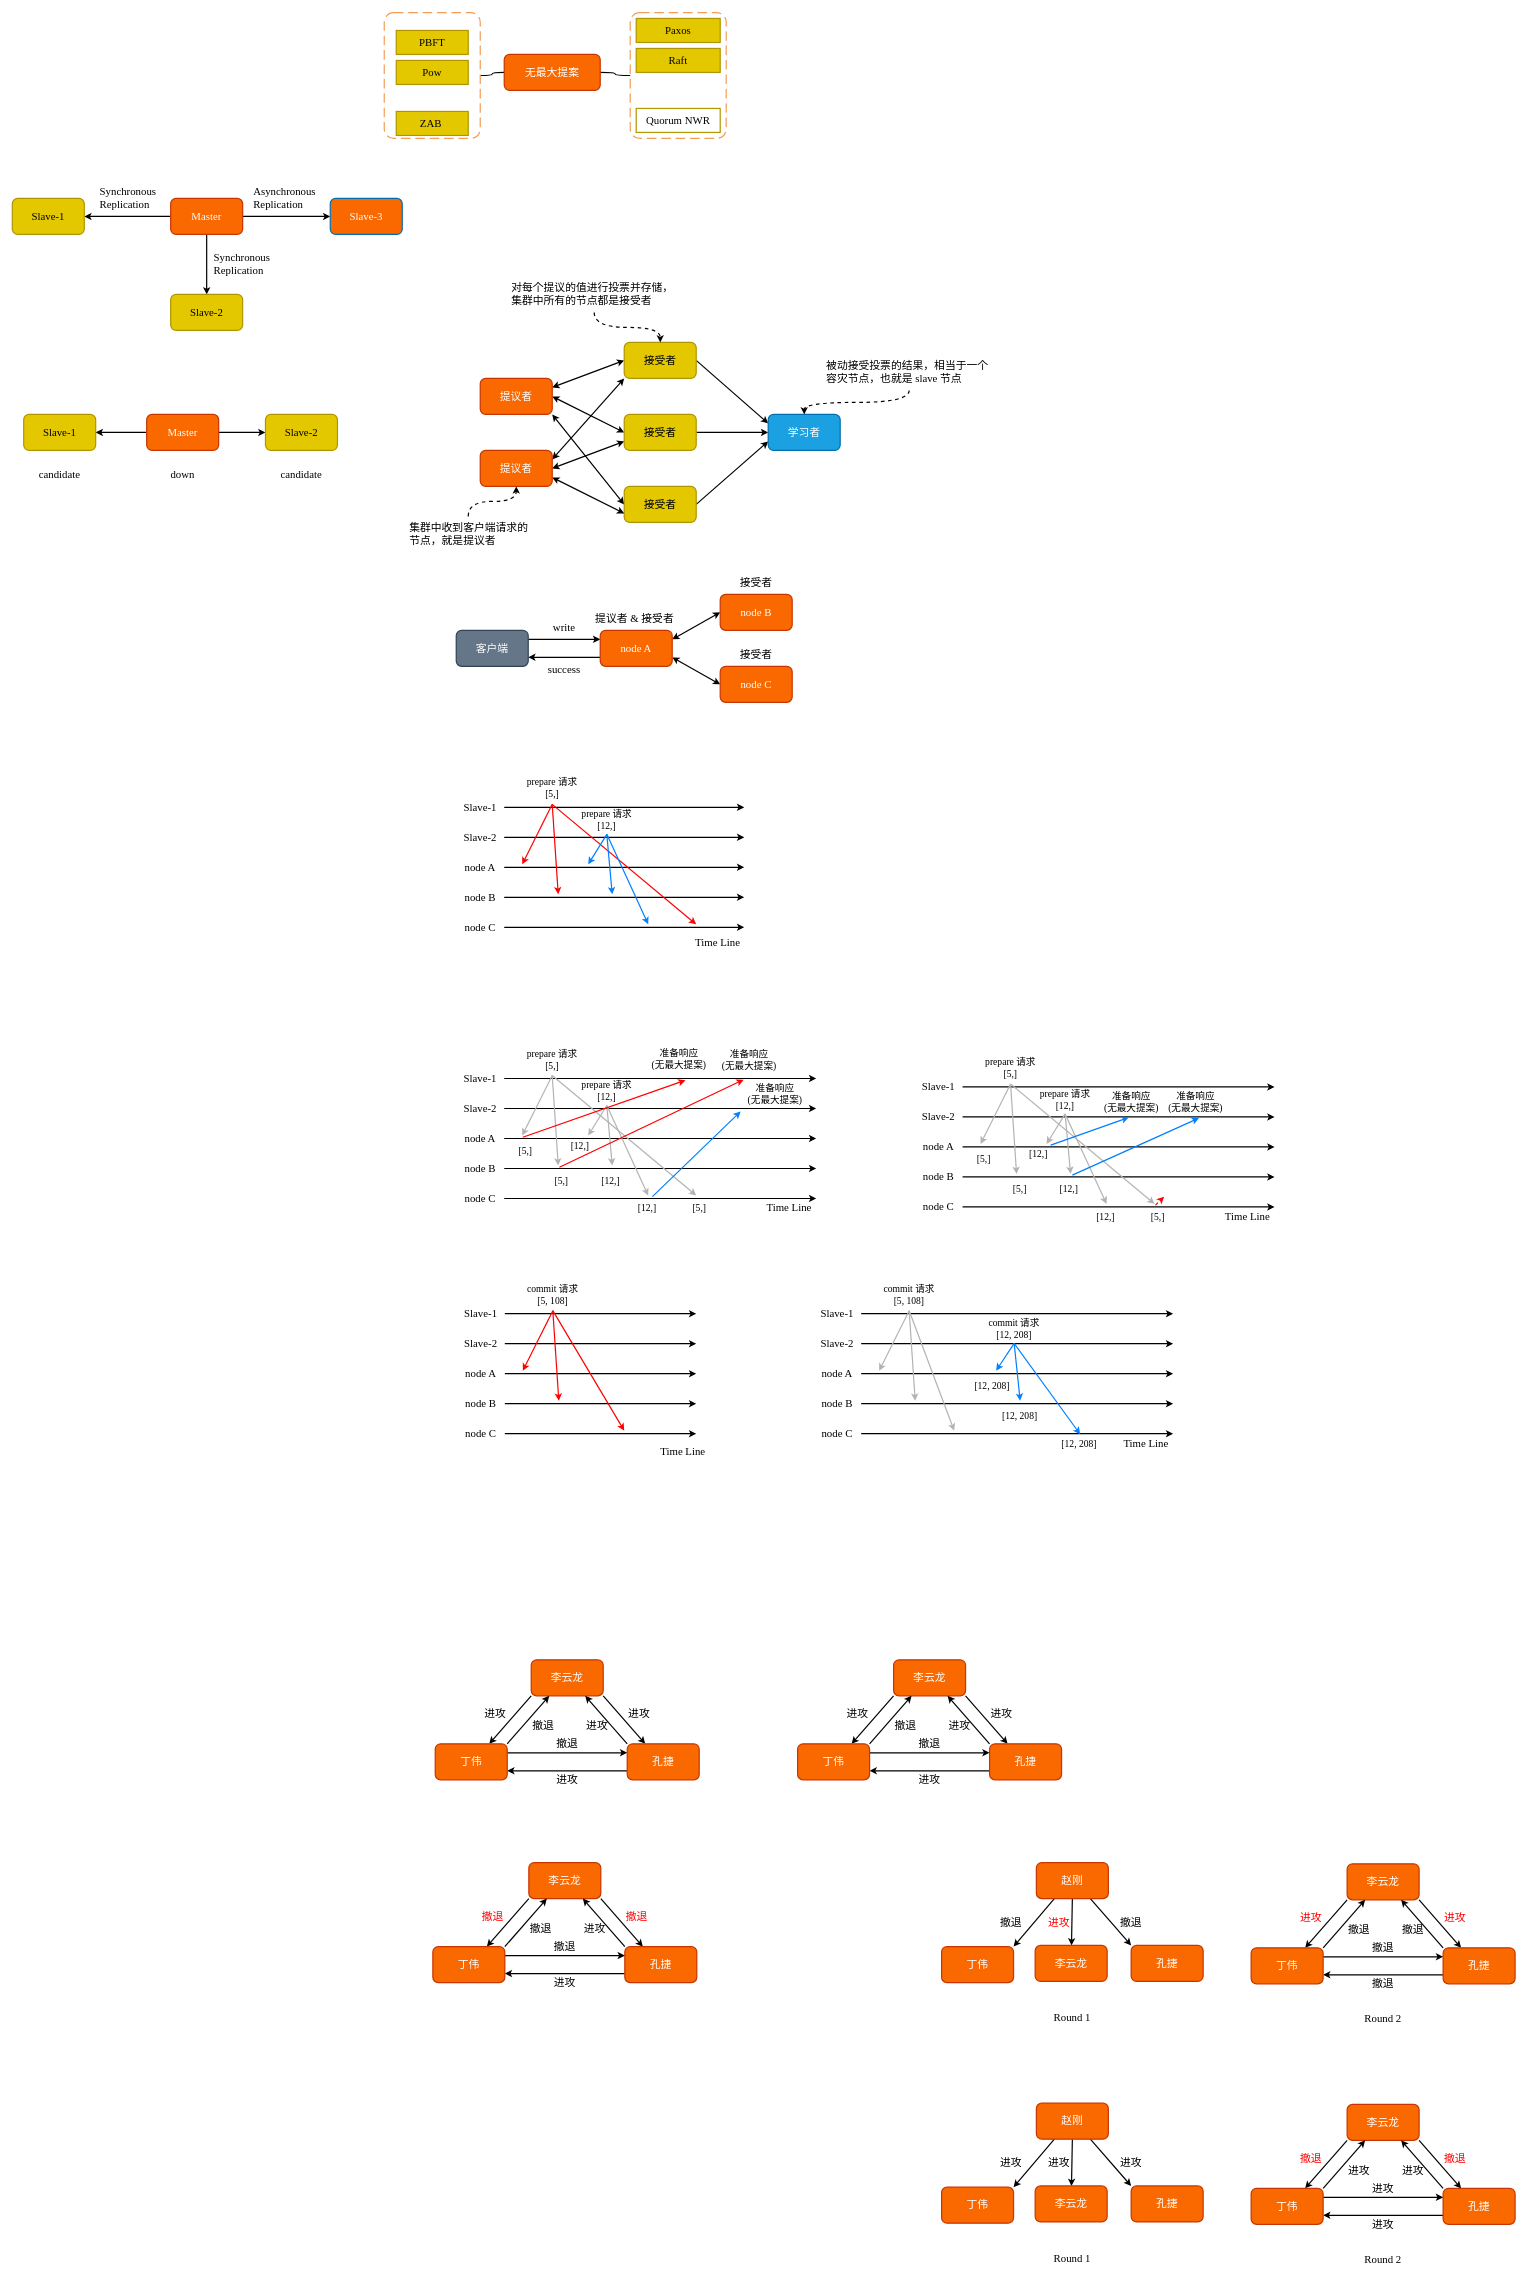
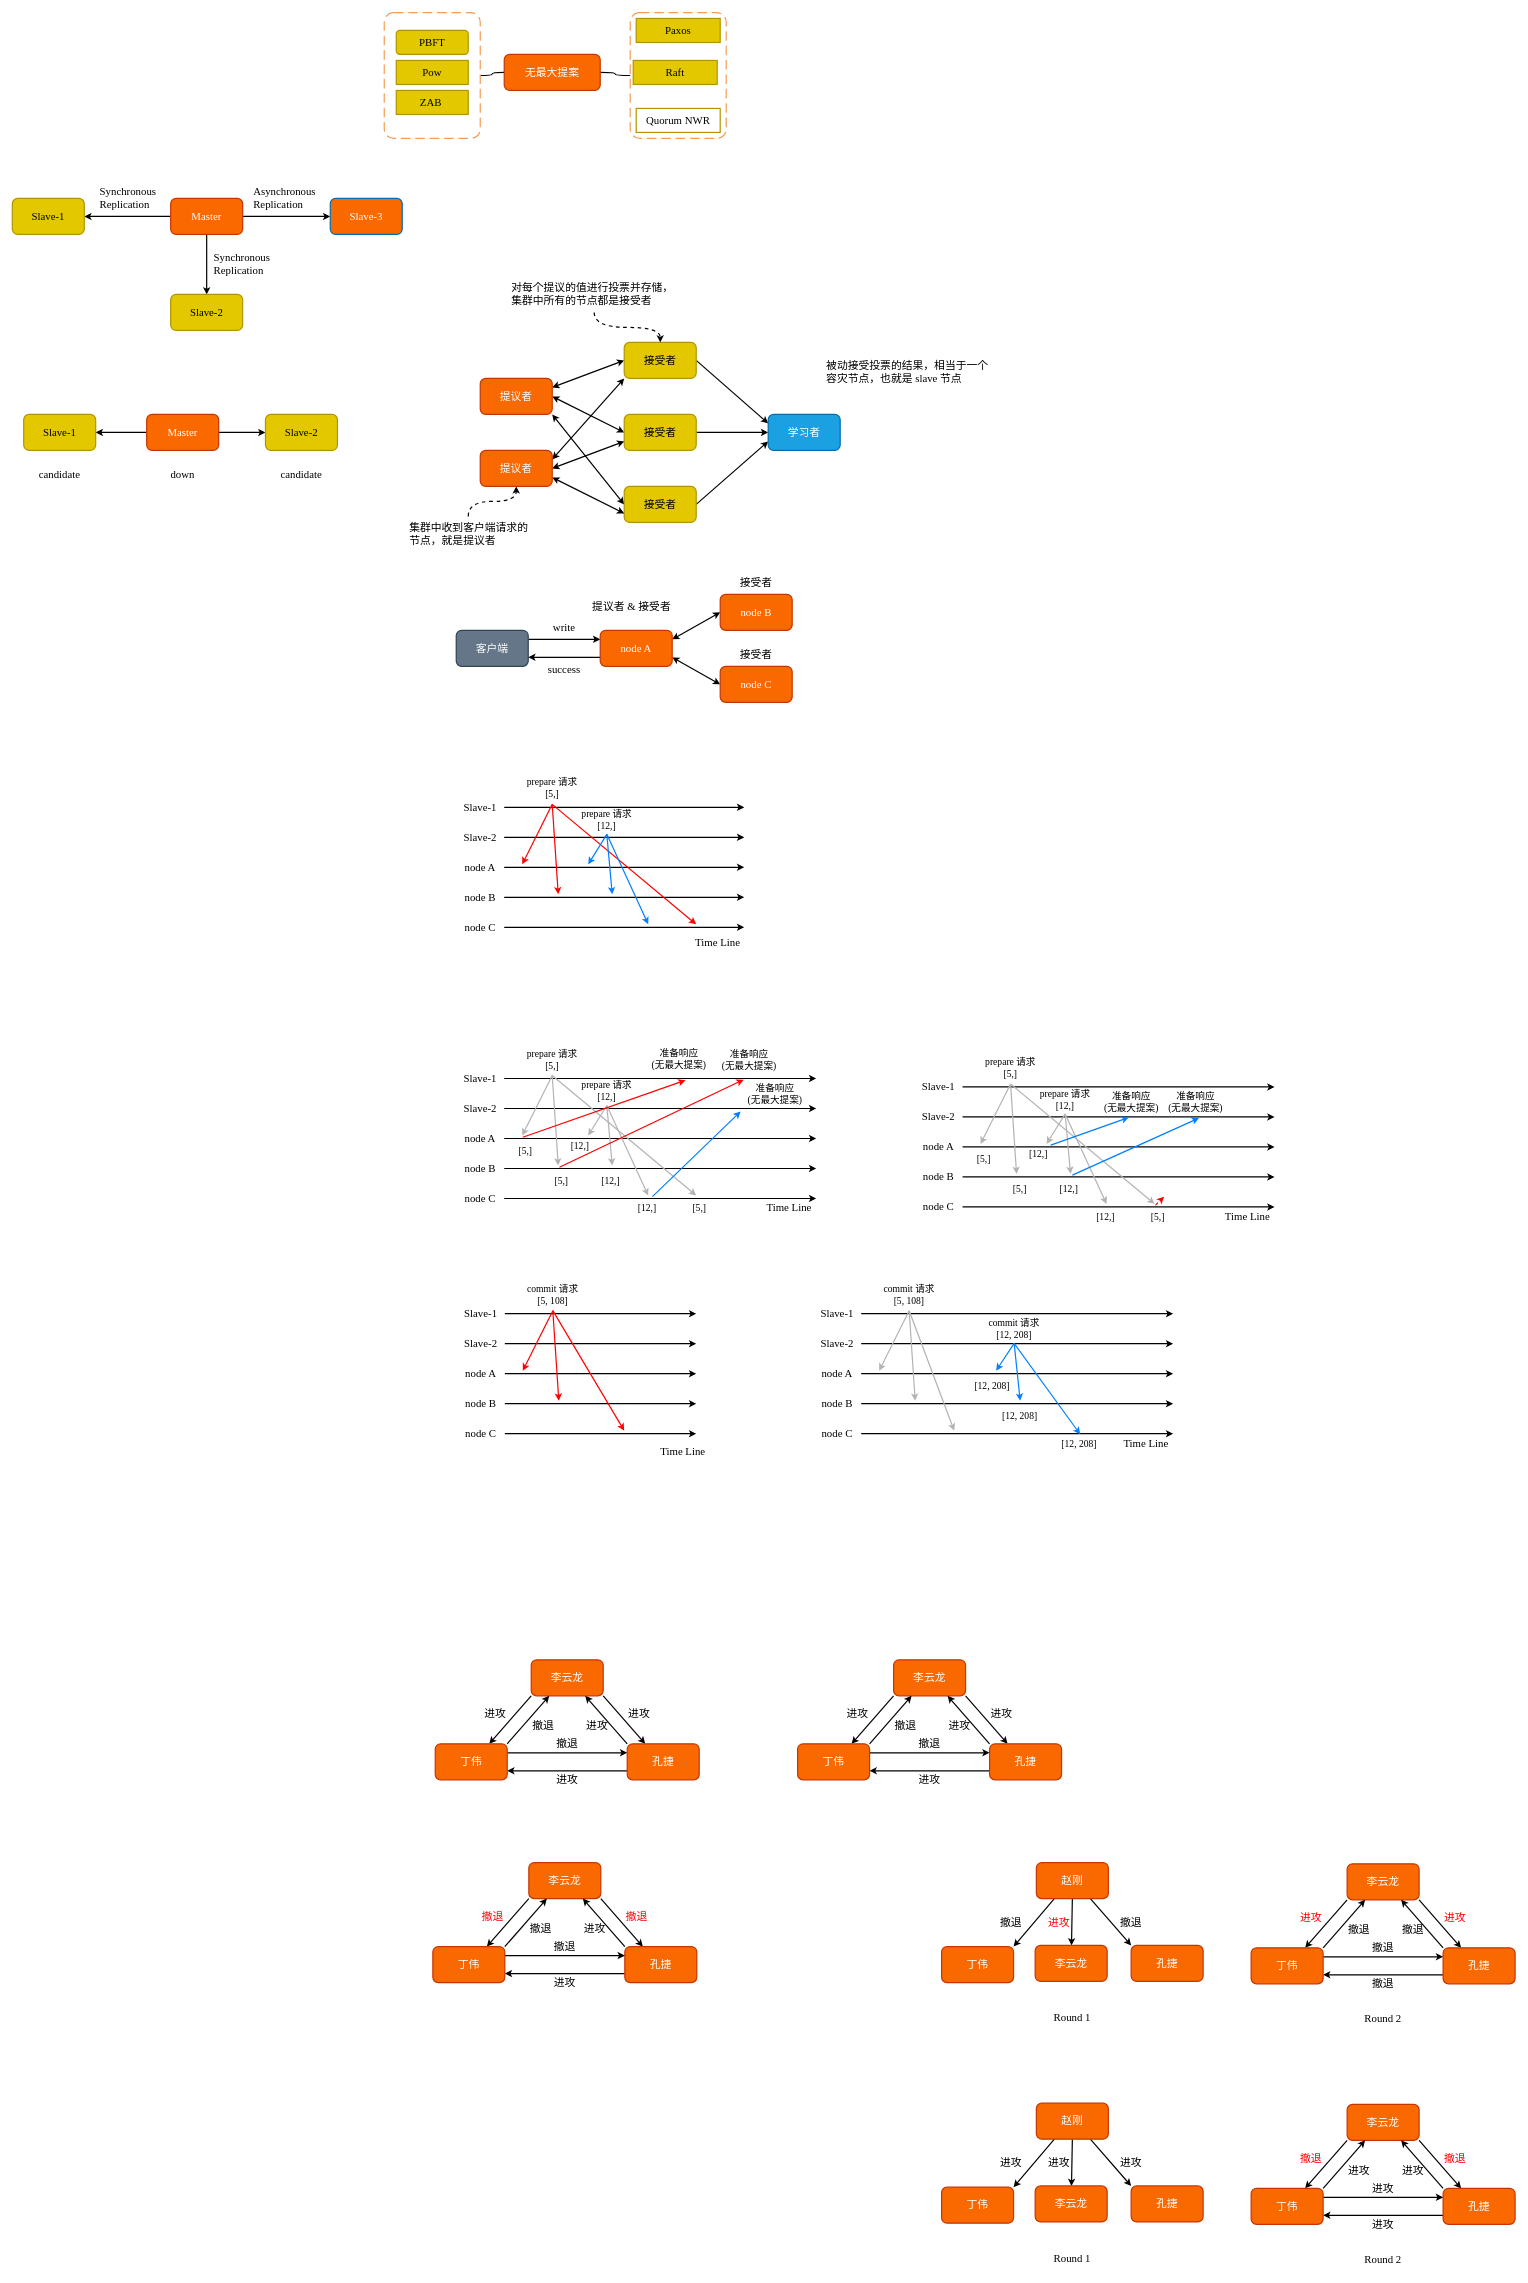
(432, 42) -> (432, 42)
(678, 60) -> (675, 72)
(432, 123) -> (432, 102)
(859, 402) -> none
(636, 618) -> (633, 606)
